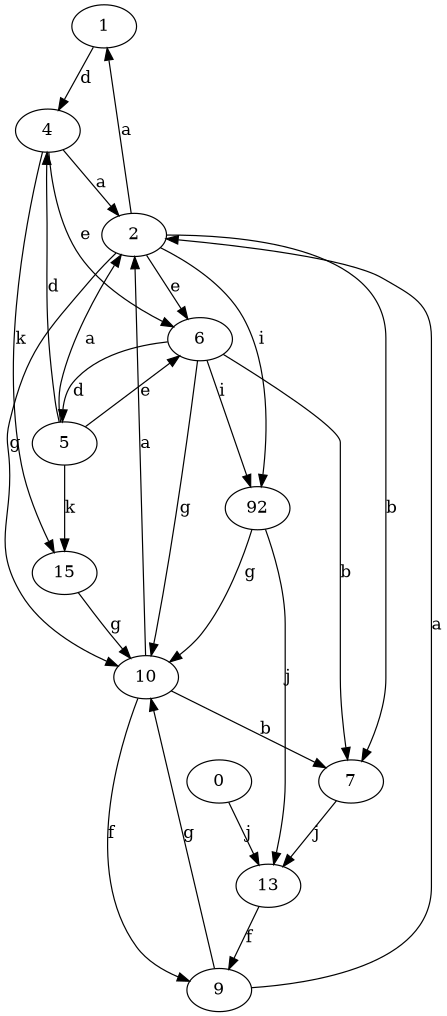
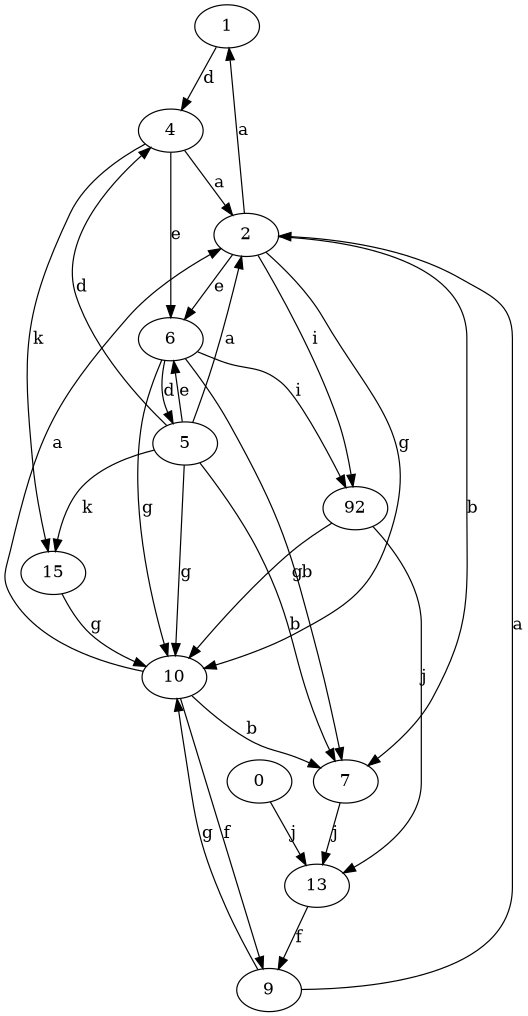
none -> (180, 554)
none -> (279, 600)
